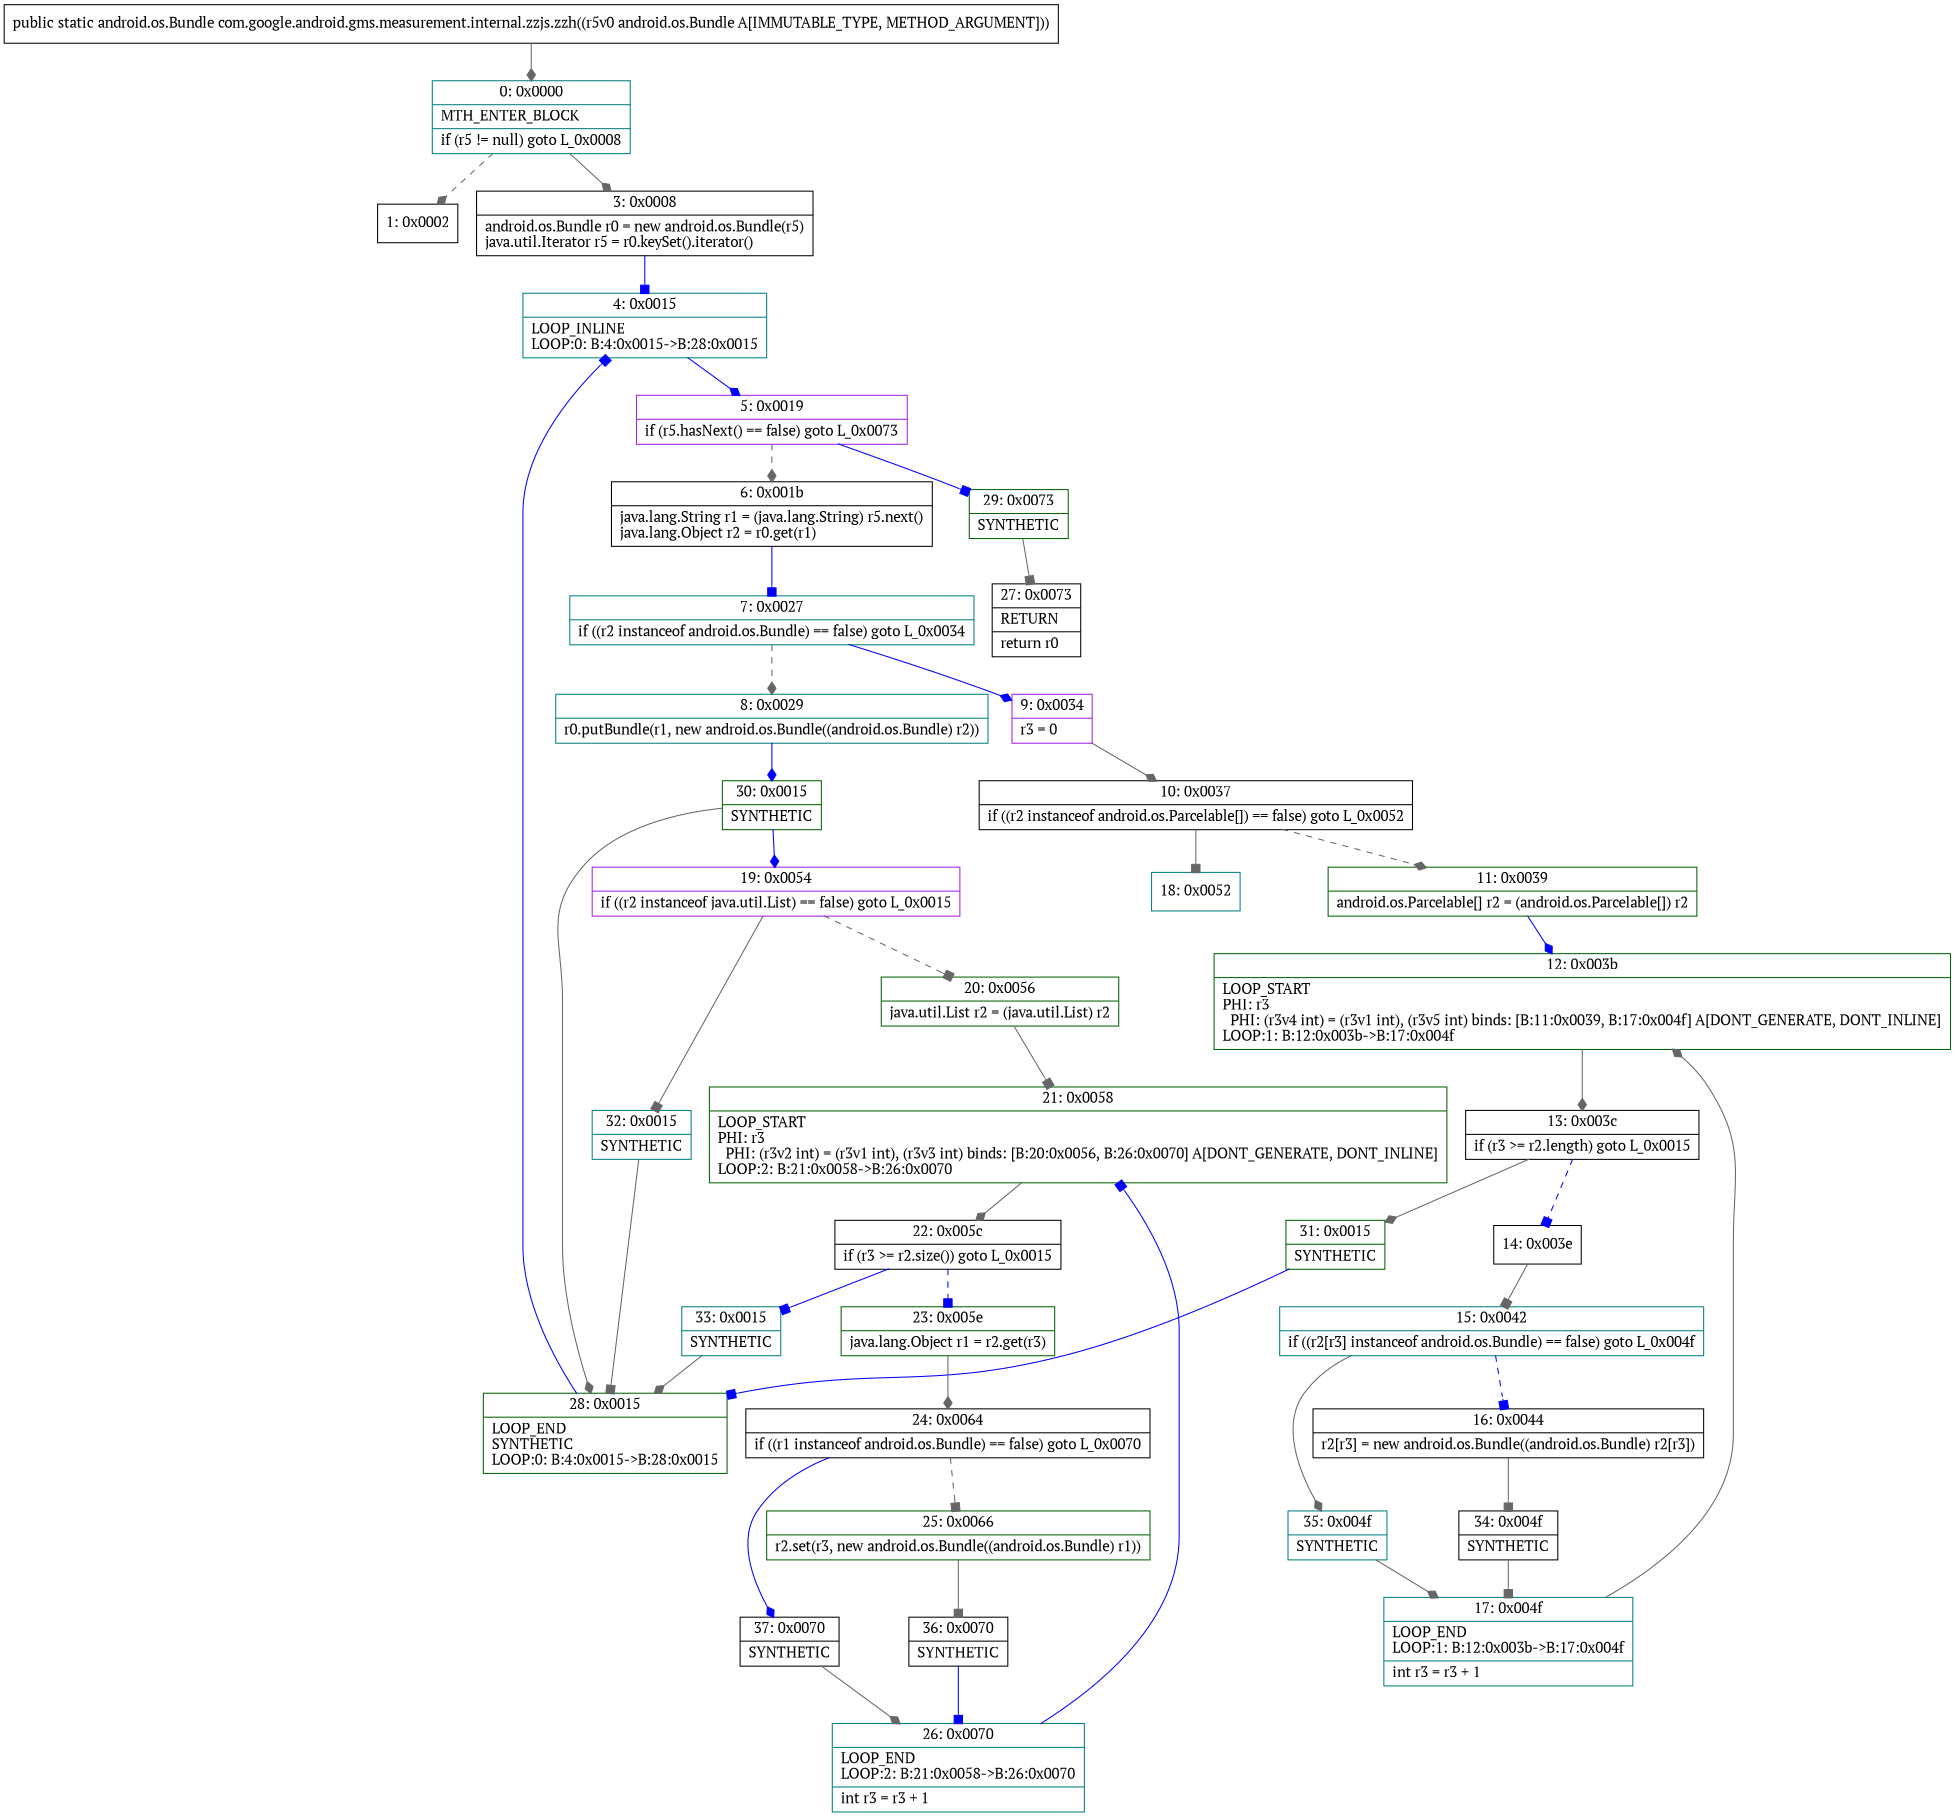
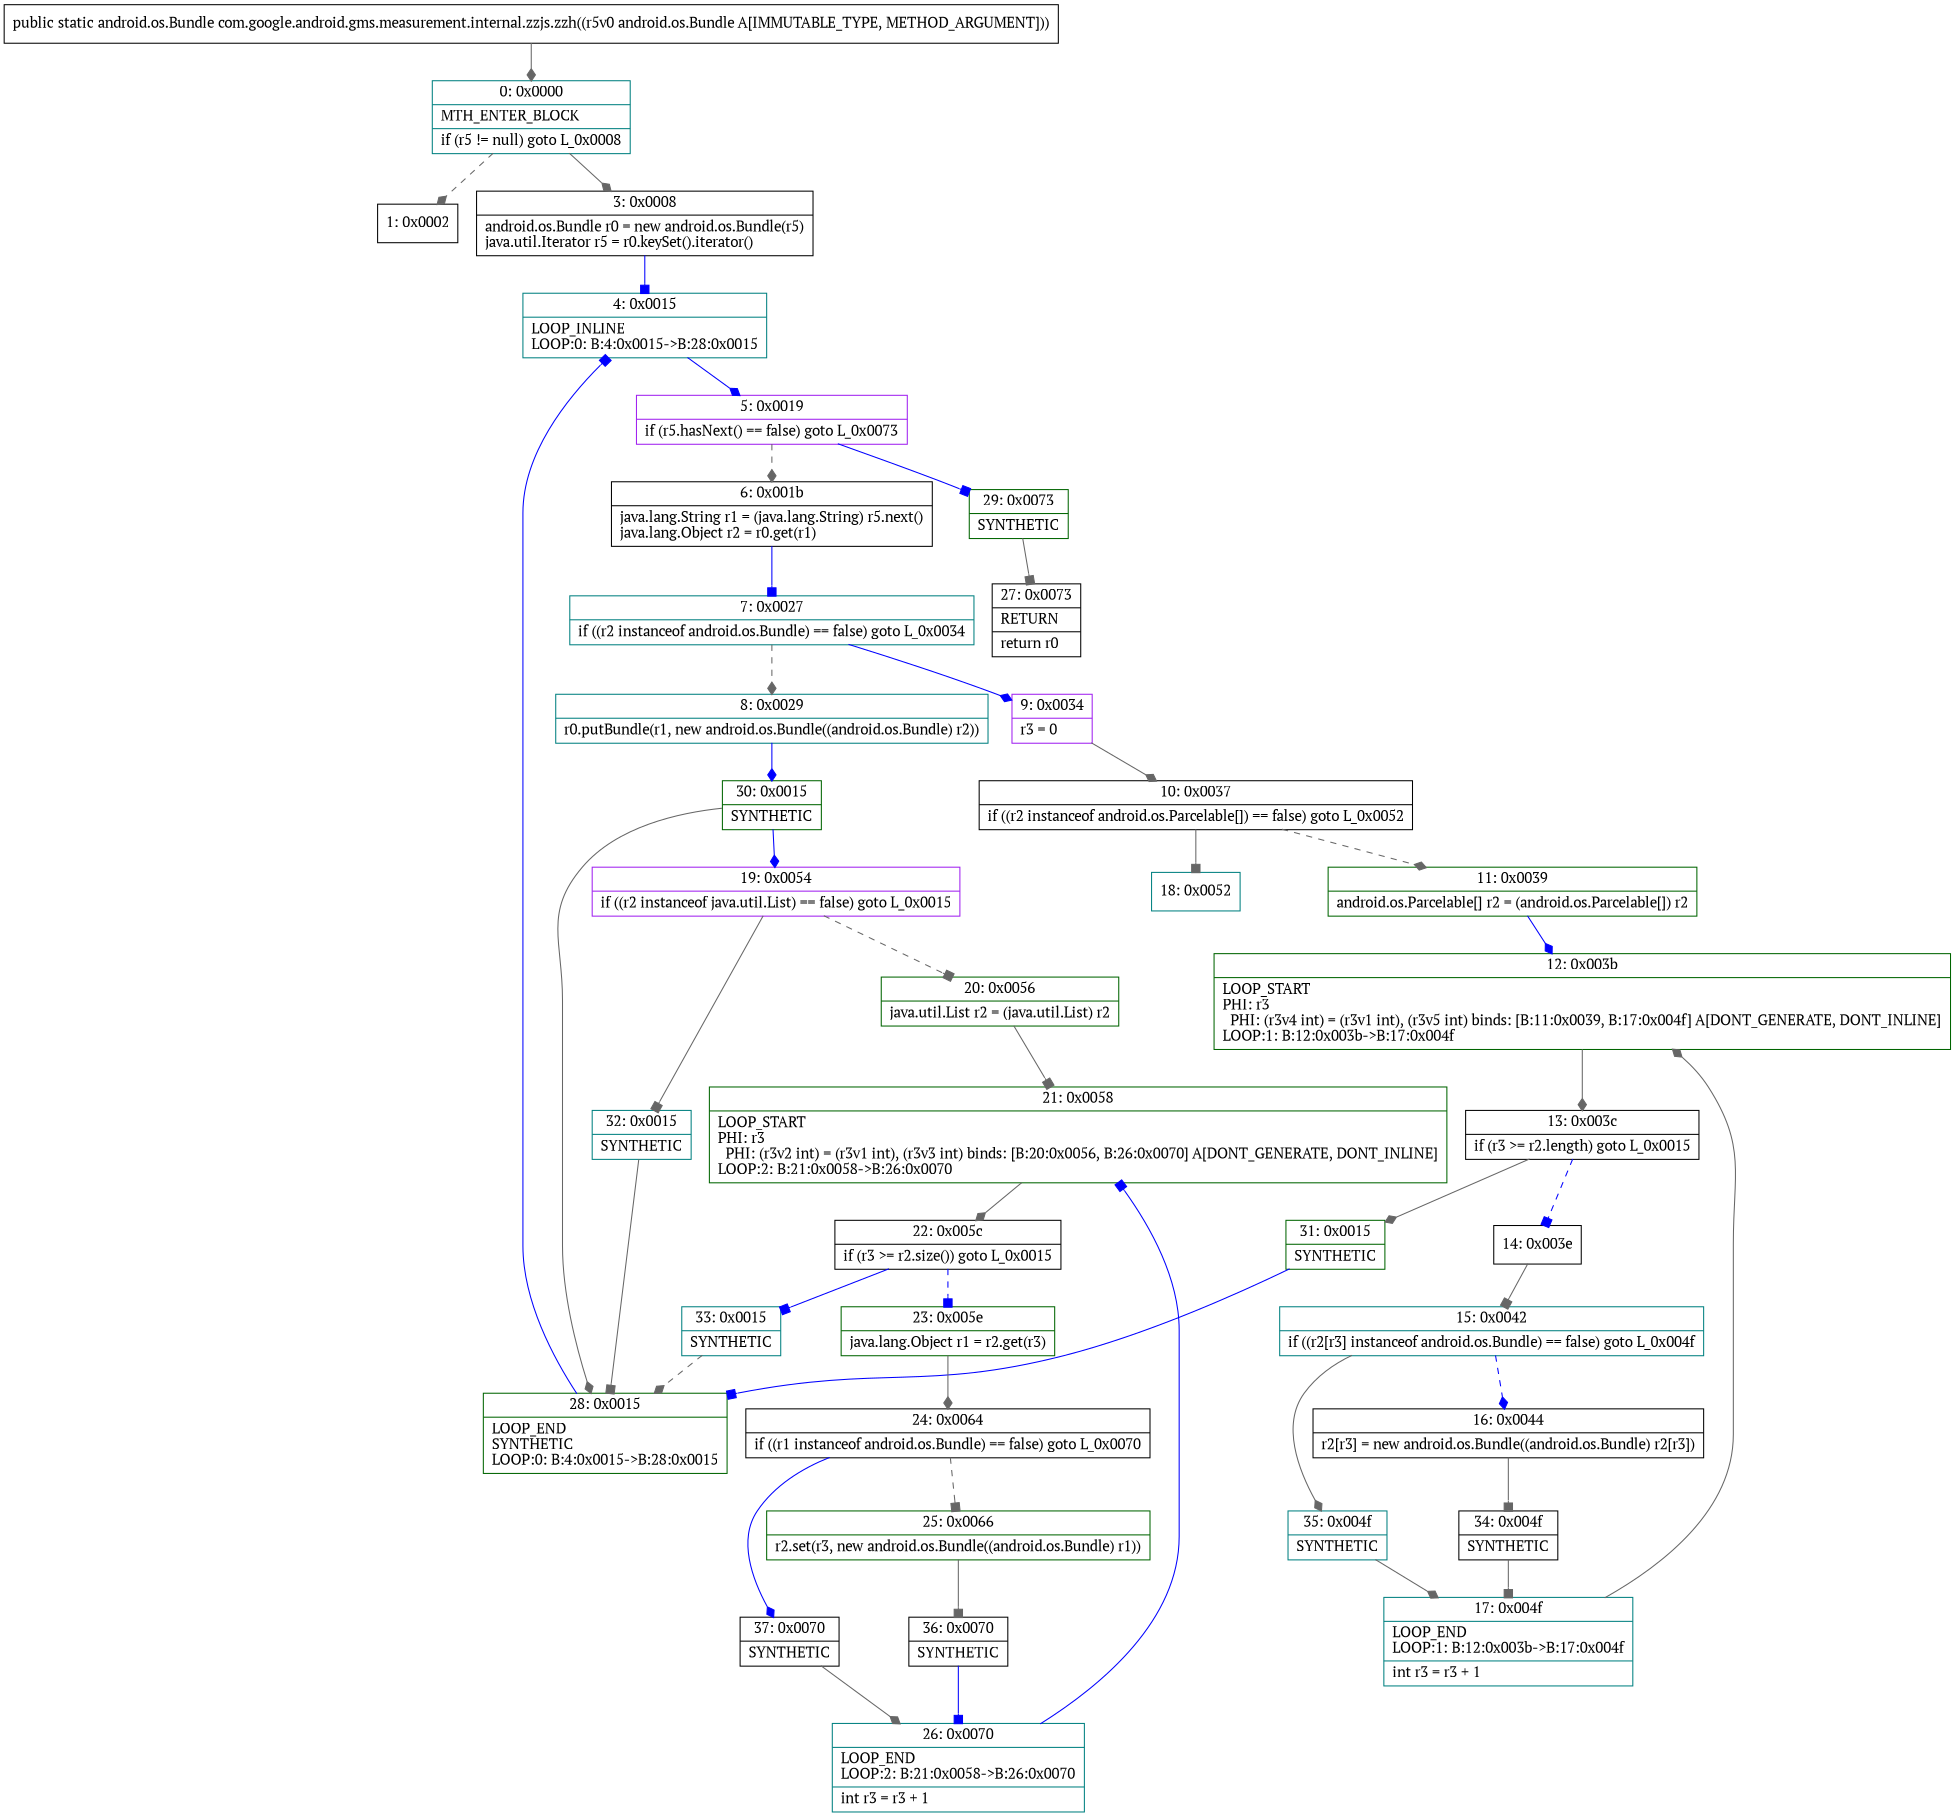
(683, 1370) -> (683, 1370)
(1499, 1376) -> (1499, 1376)
